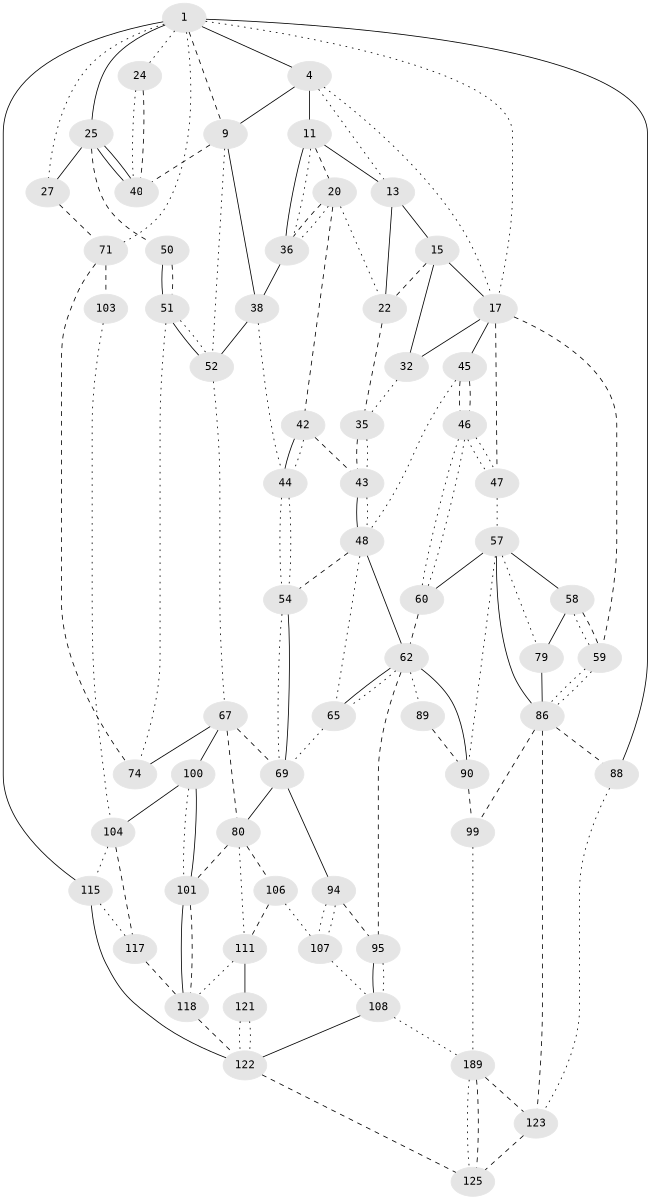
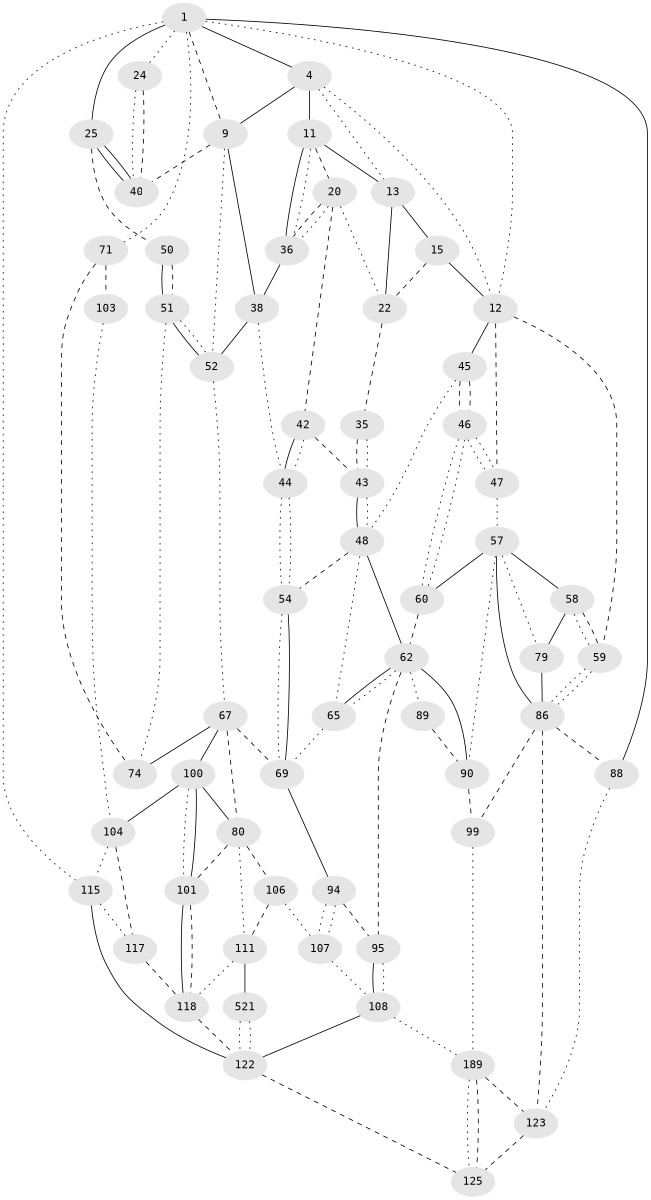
(48, 192) -> none
(496, 309) -> (496, 309)
(407, 367) -> none
(3, 415) -> (3, 415)
(260, 804) -> (216, 803)
(245, 1007) -> (245, 1007)
